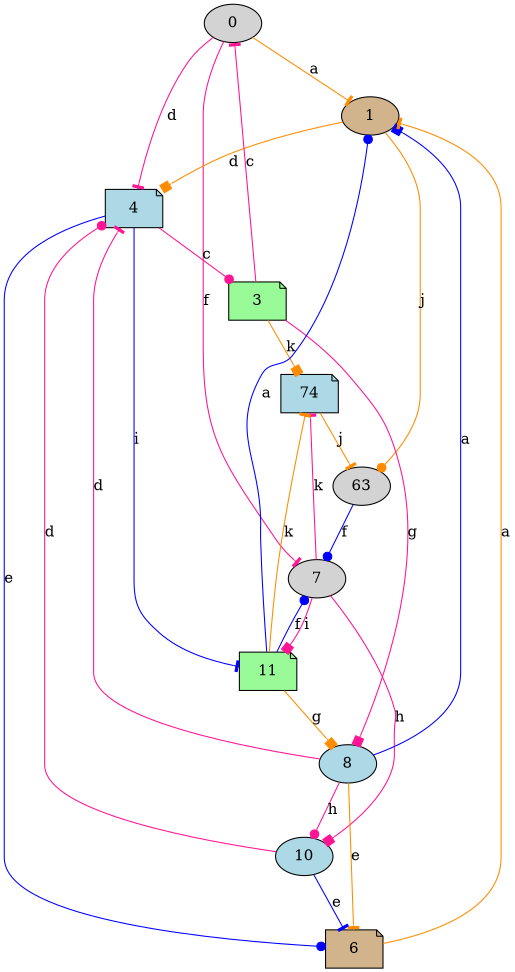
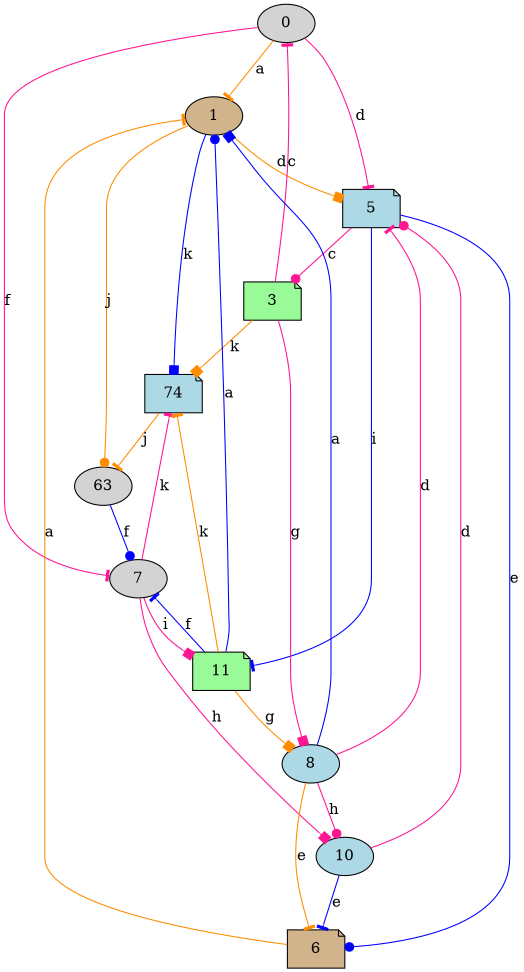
(134, 209) -> (371, 209)
none -> (183, 248)
(289, 628) -> (181, 626)
